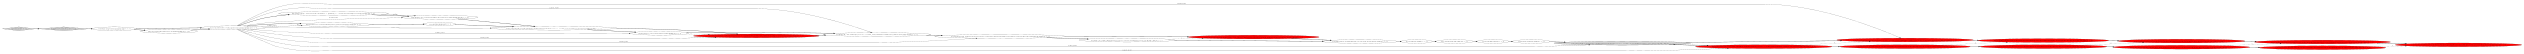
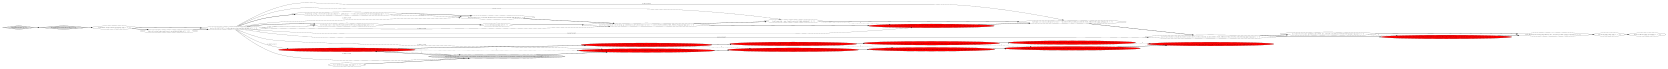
(1493, 41) -> none
